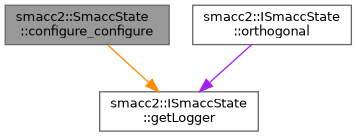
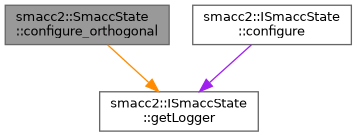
(87, 25) -> (87, 25)
(272, 25) -> (272, 25)
